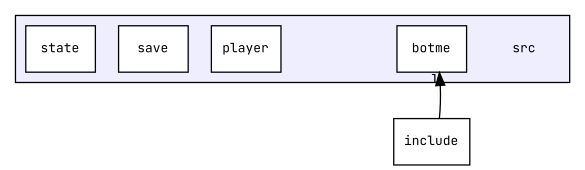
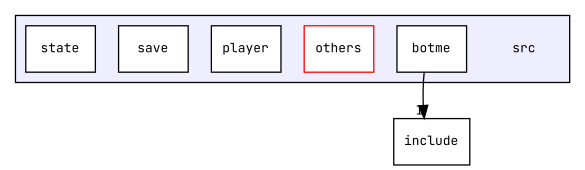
none -> (339, 49)
(440, 102) -> (423, 91)
